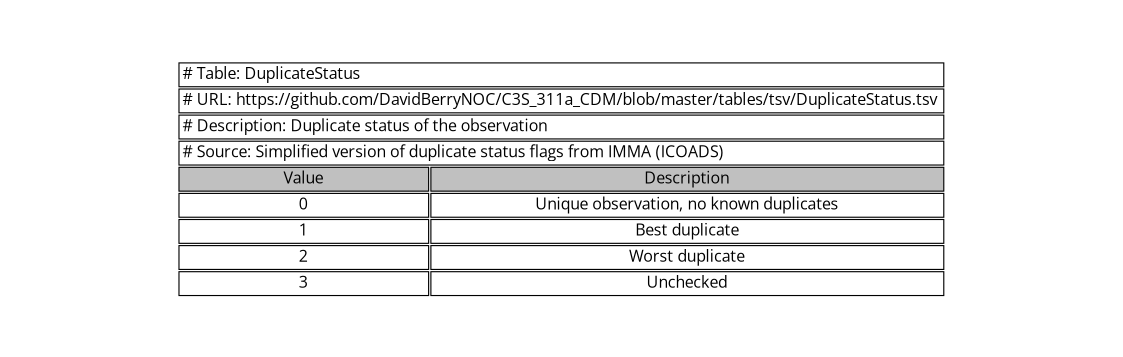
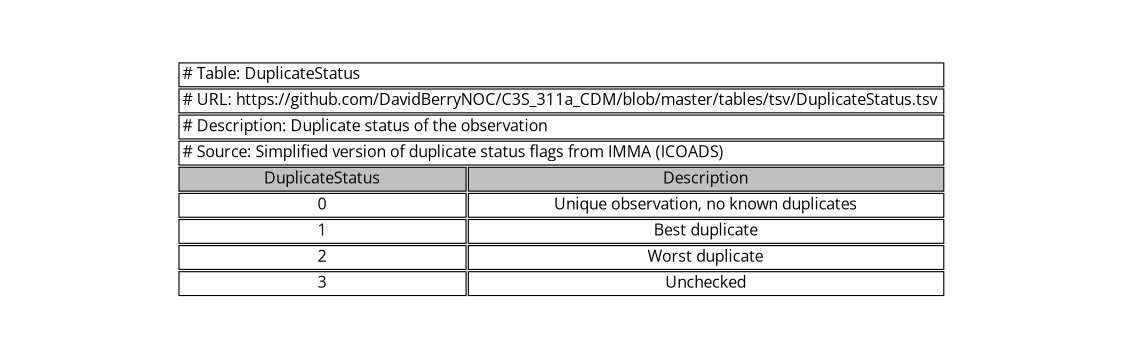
(304, 179) -> (323, 179)
